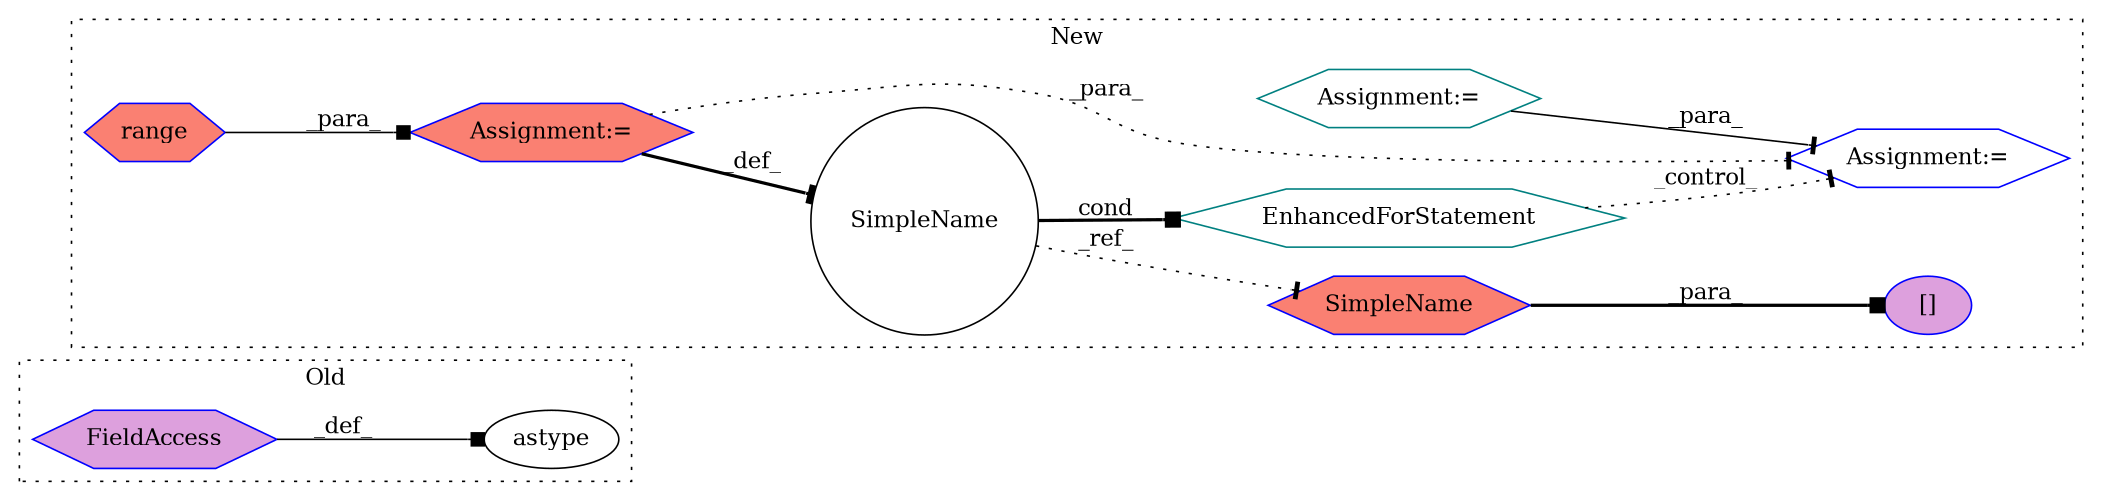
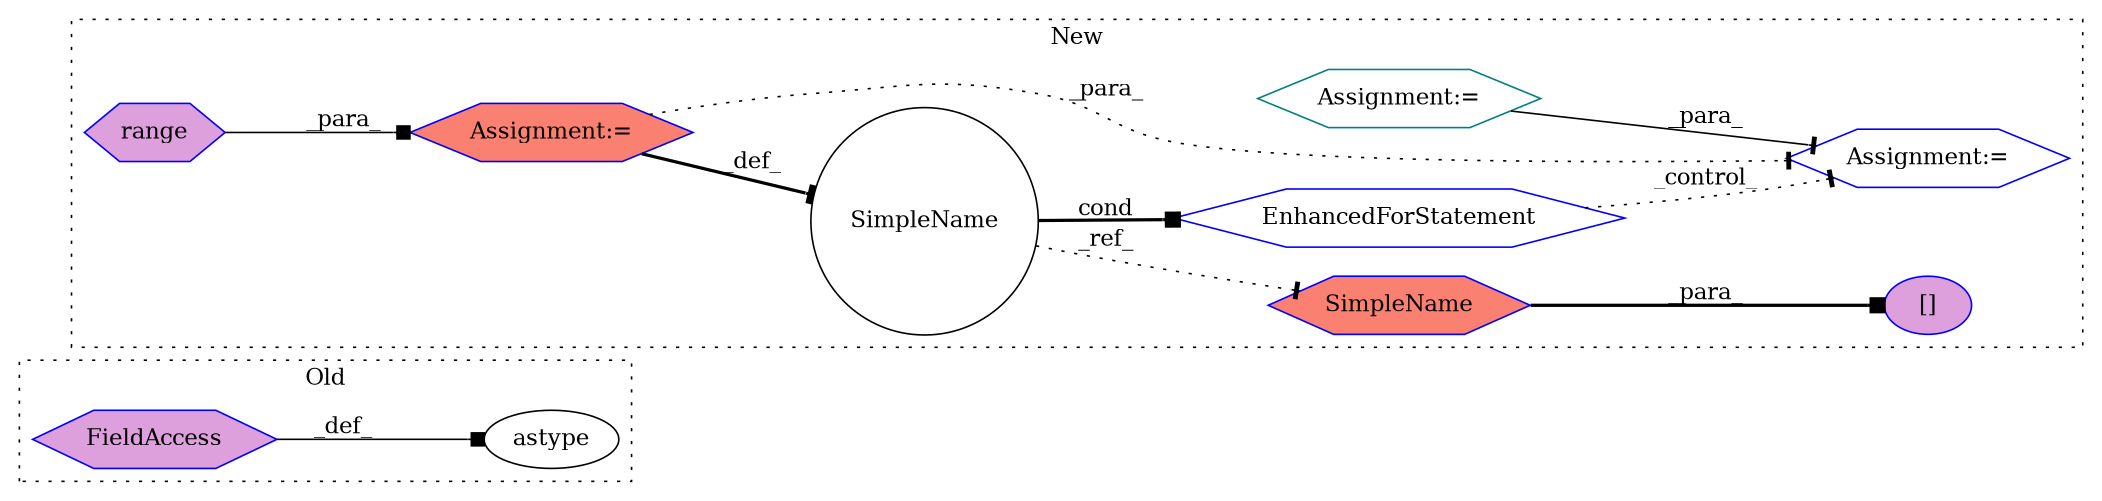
(155, 132) -> (155, 132)
(1399, 218) -> (1399, 218)
